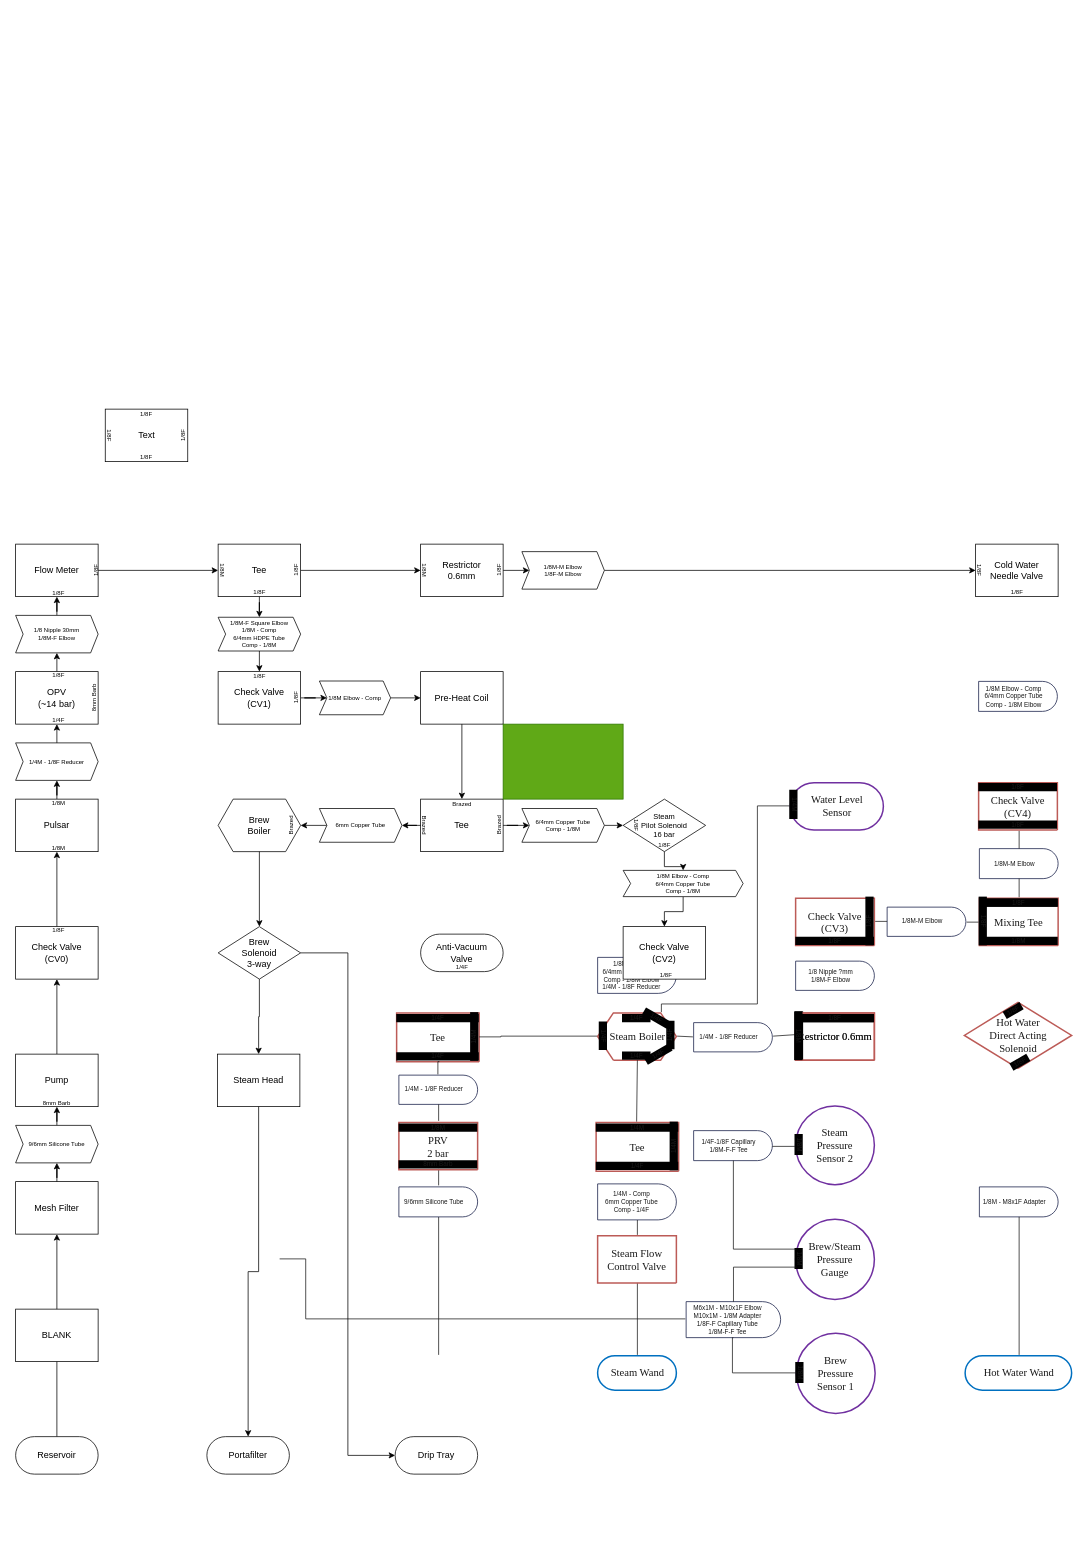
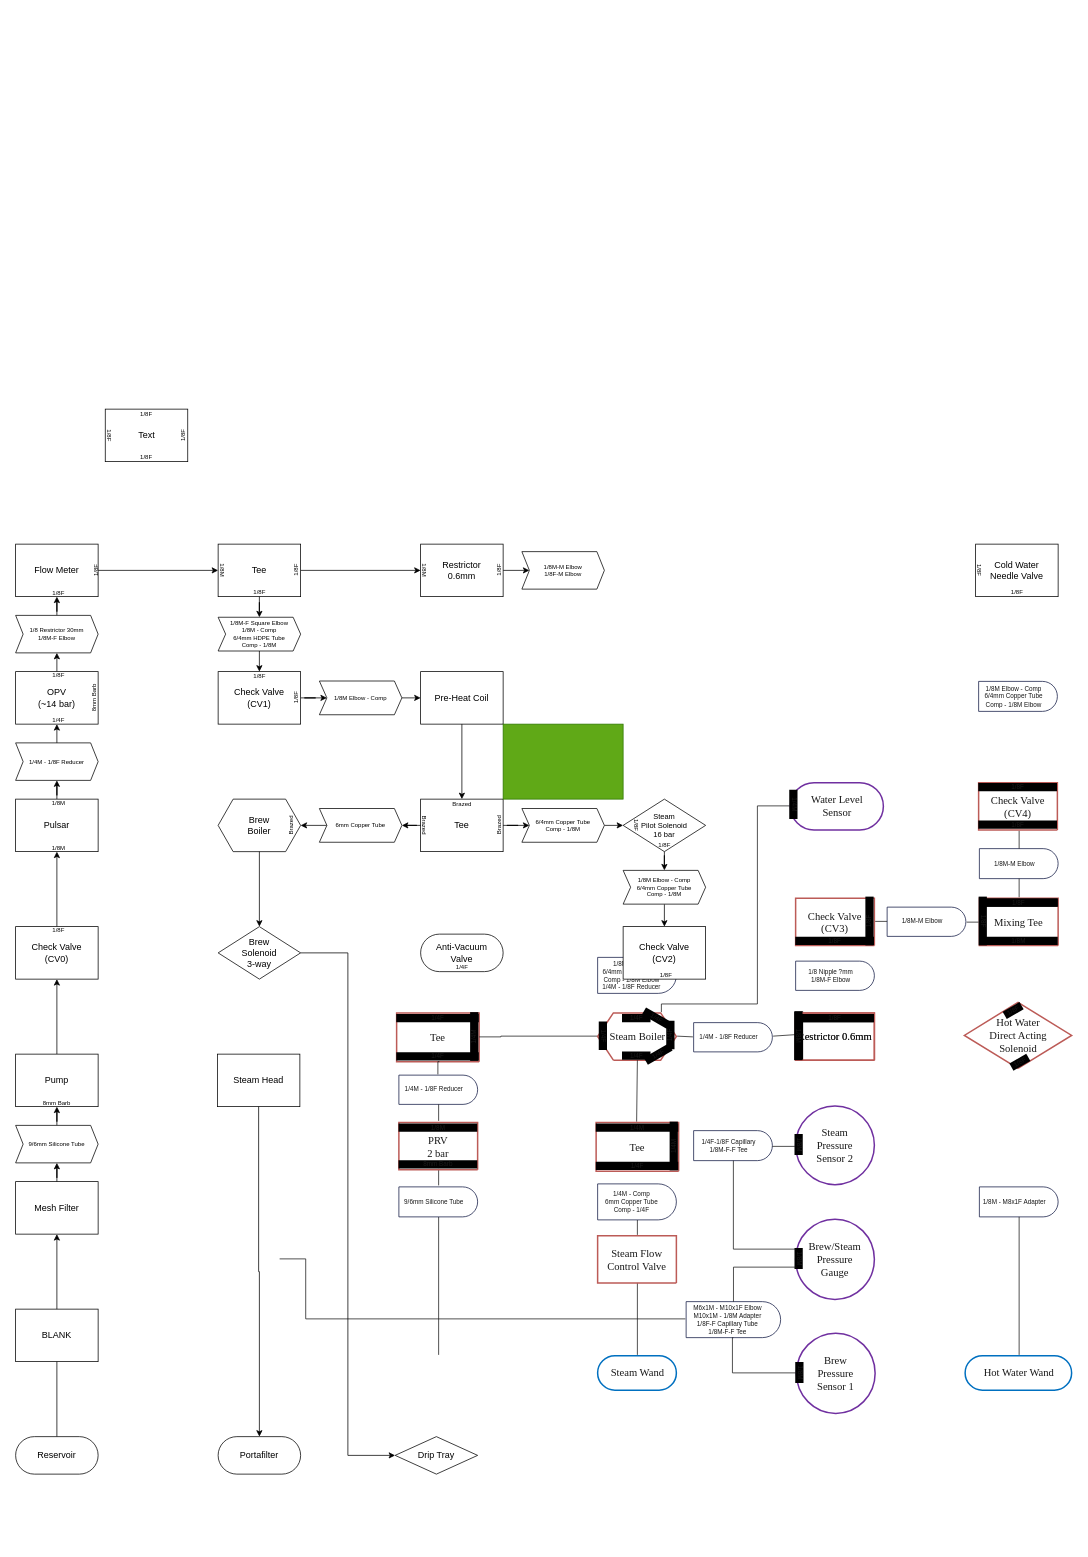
(787, 570) -> none
(57, 634) -> (57, 634)
(355, 698) -> (360, 698)
(683, 884) -> (664, 887)
(259, 1015) -> none
(248, 1455) -> (259, 1455)
(436, 1455) -> (436, 1455)
